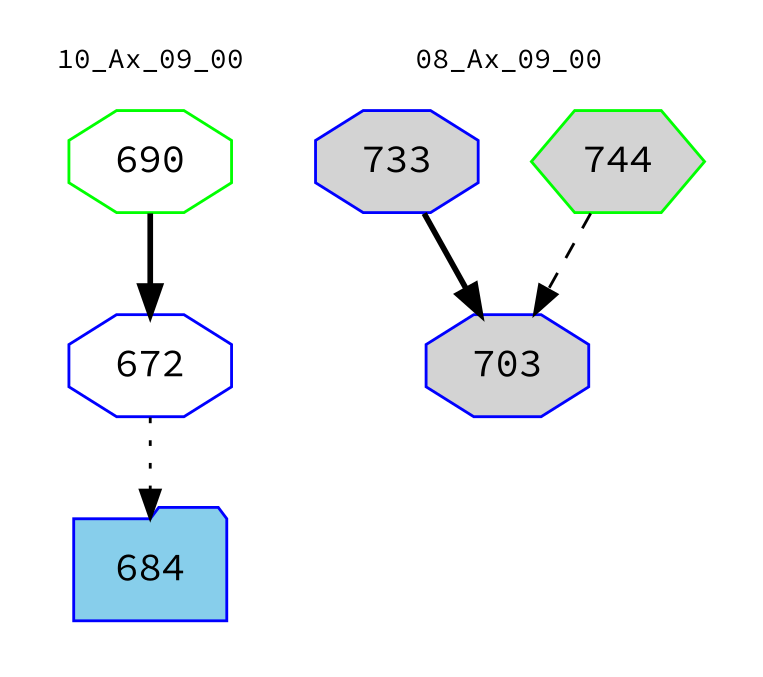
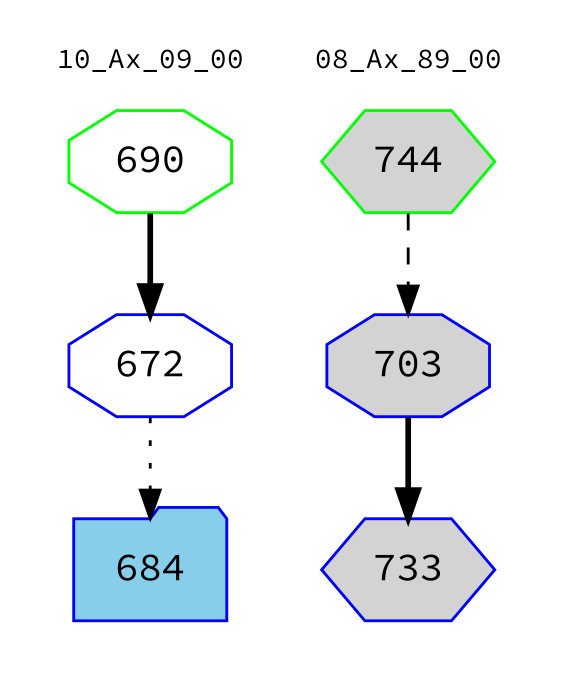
(510, 61) -> (410, 61)
(397, 162) -> (408, 570)
(445, 251) -> (408, 454)
